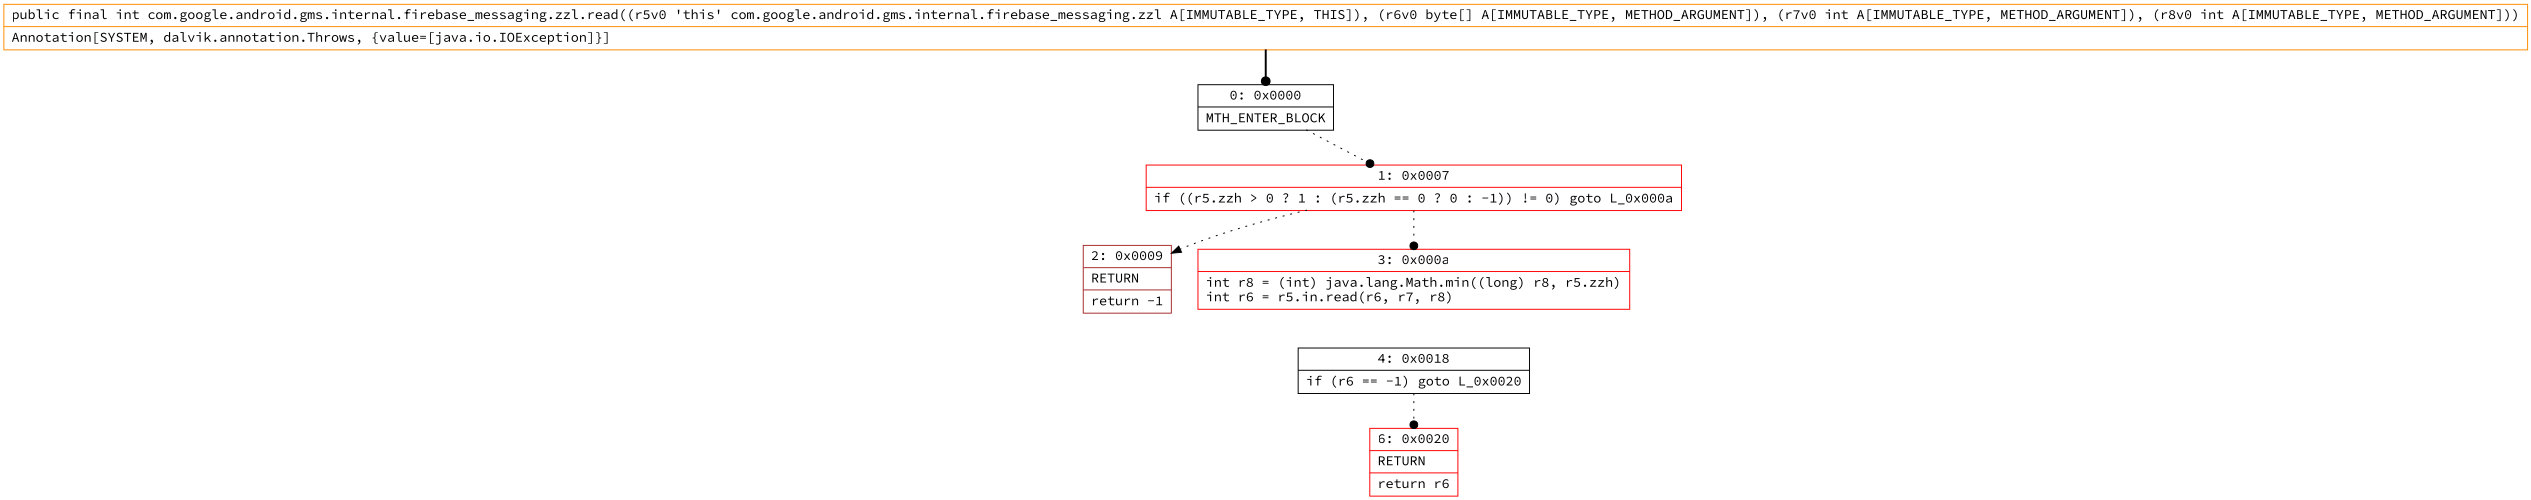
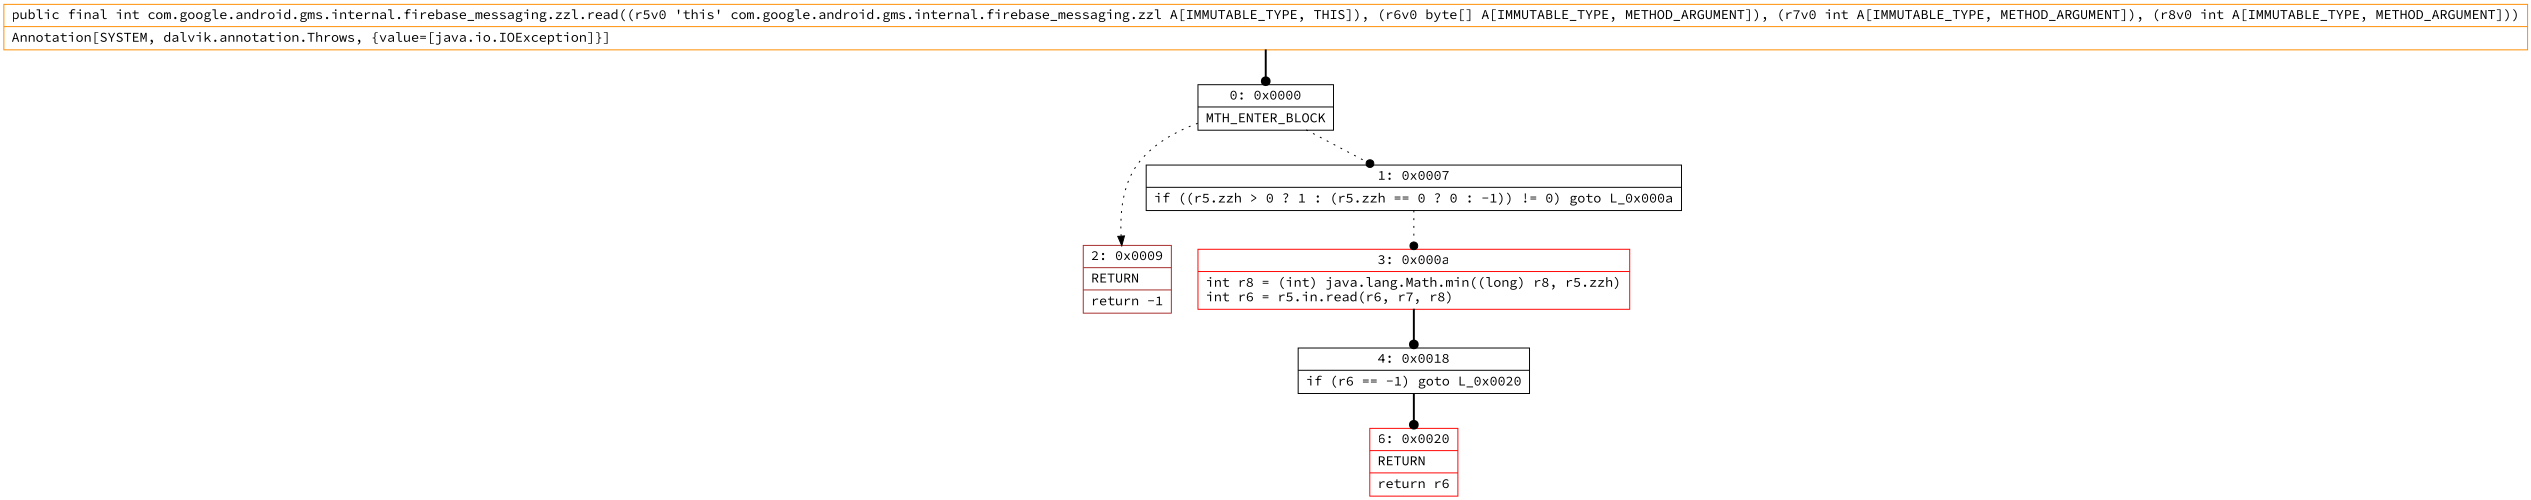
(1414, 188) -> (1414, 188)
(1243, 227) -> (1137, 165)
none -> (1414, 325)
(1414, 407) -> (1414, 407)
